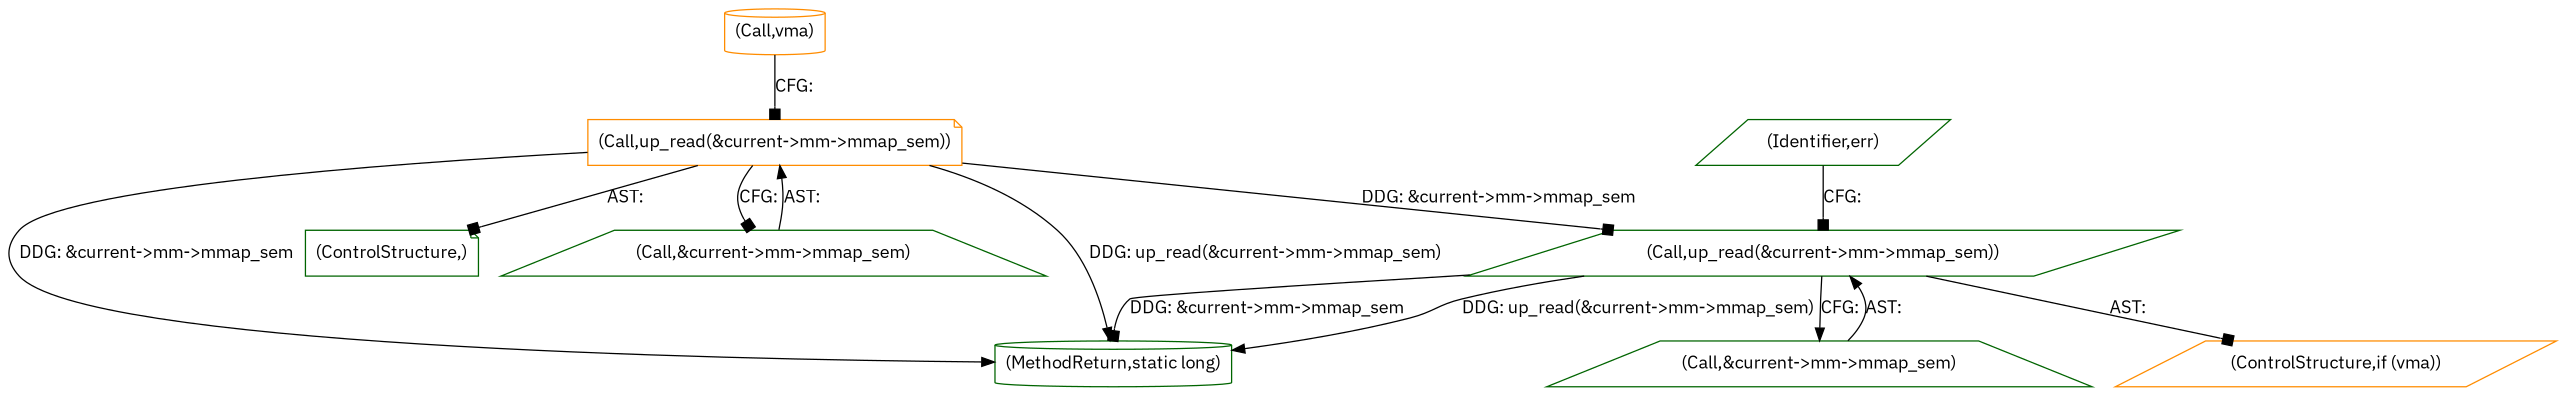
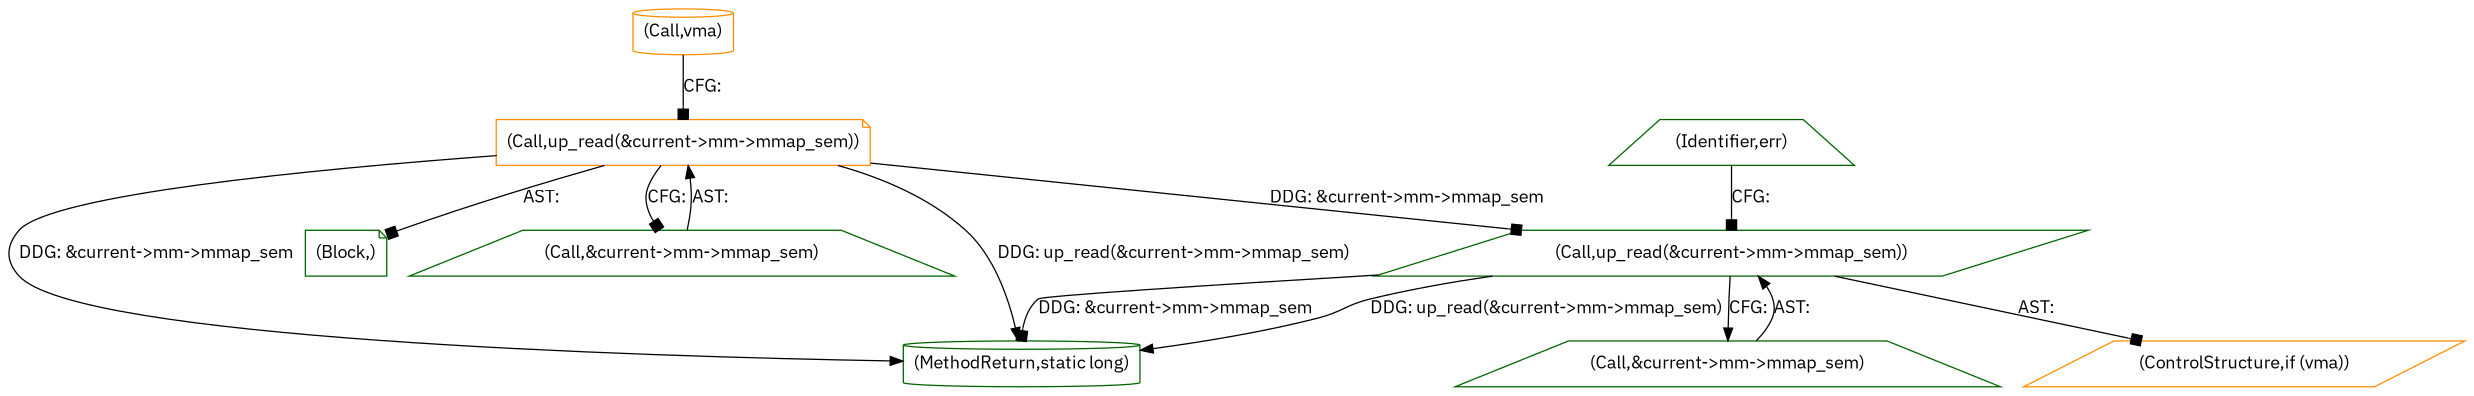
(1823, 142) -> (1731, 142)
(392, 253) -> (346, 253)
